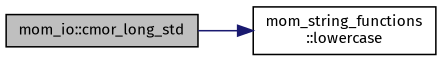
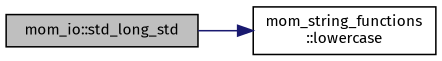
(102, 31) -> (102, 31)
